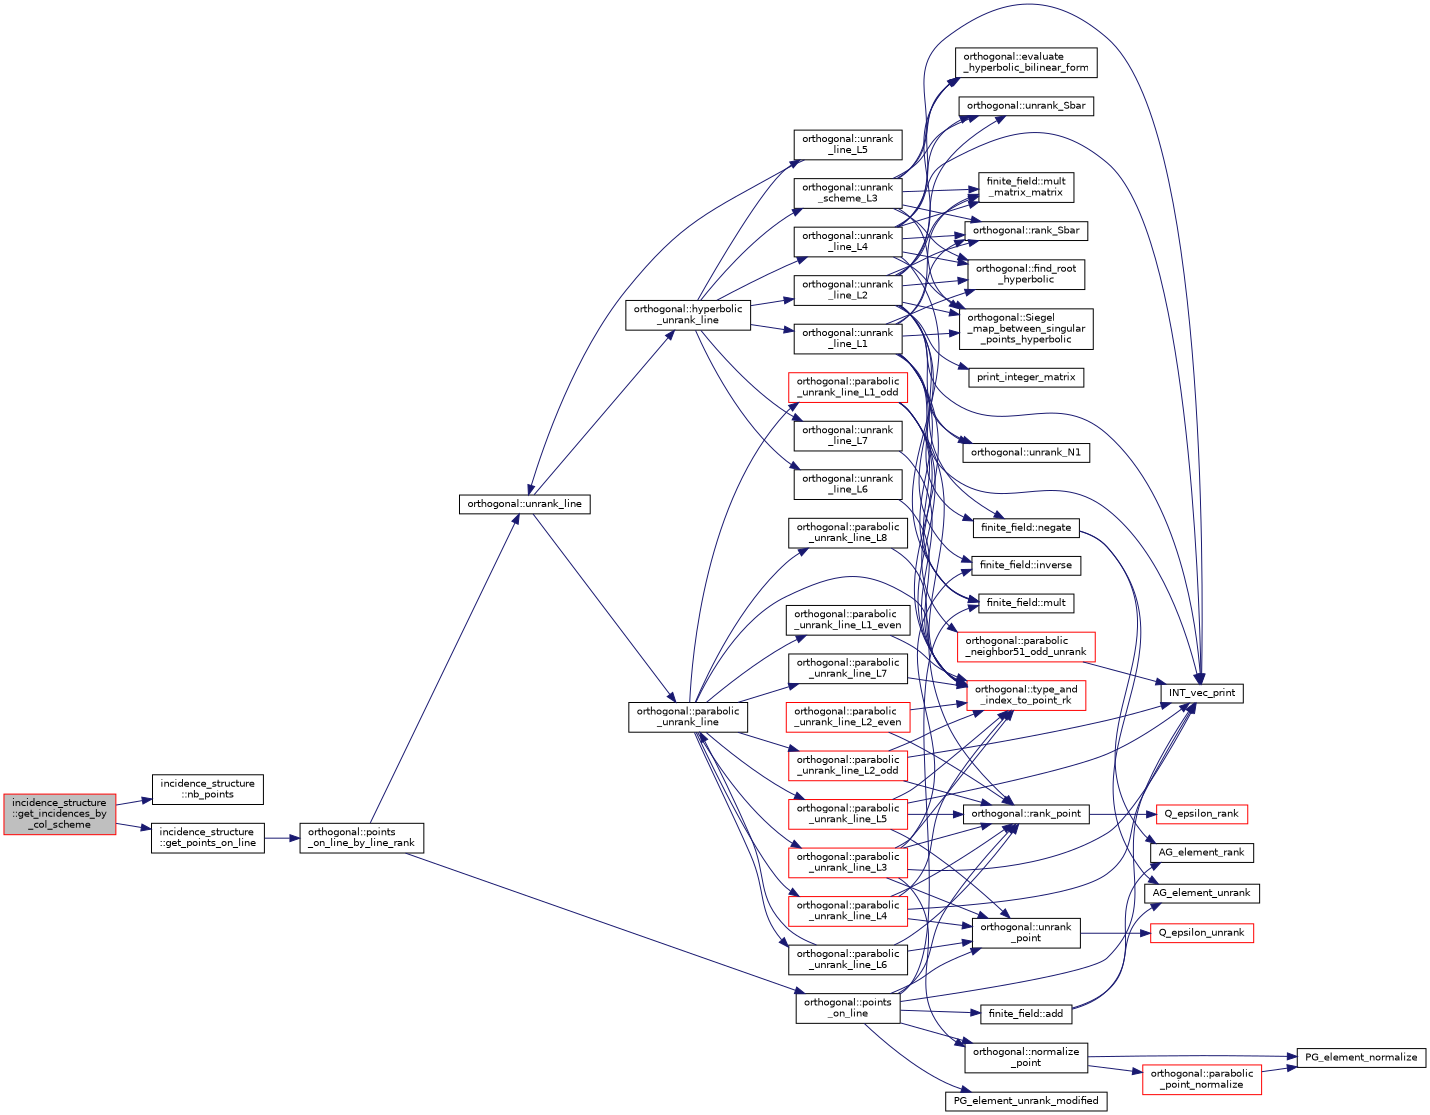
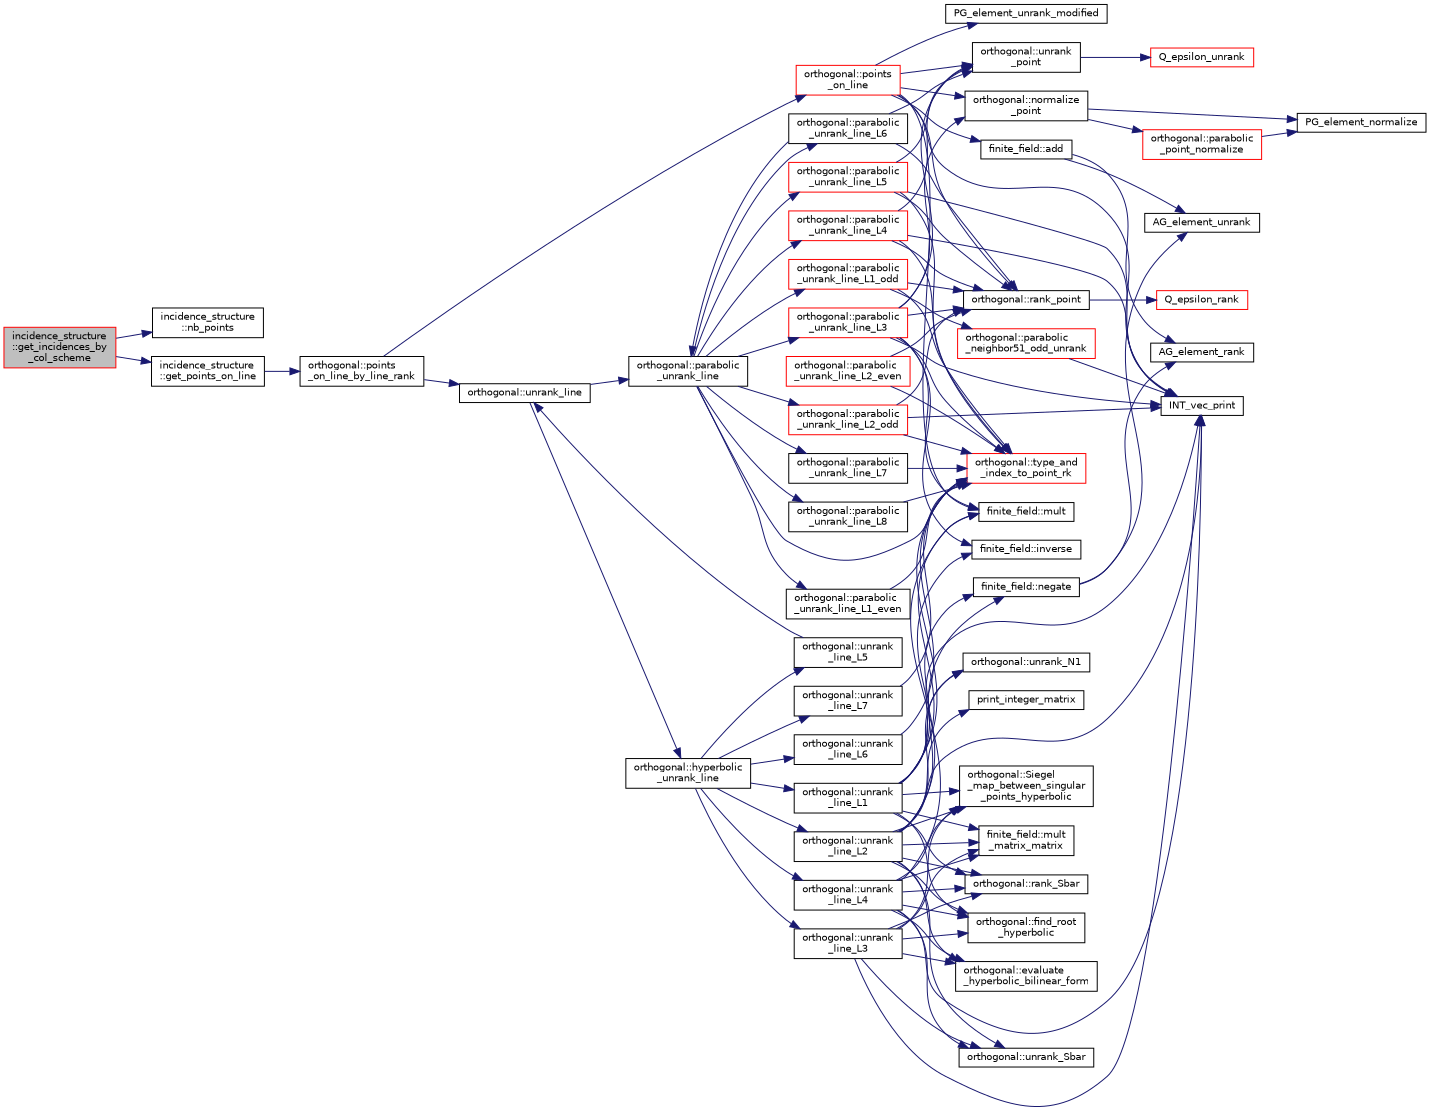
(848, 194) -> (848, 944)
(926, 505) -> (926, 427)
(848, 1008) -> (848, 80)
